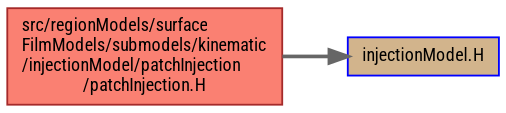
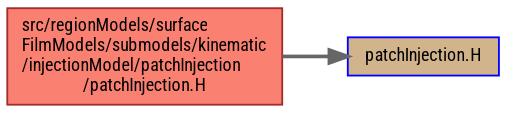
(423, 56) -> (423, 56)
